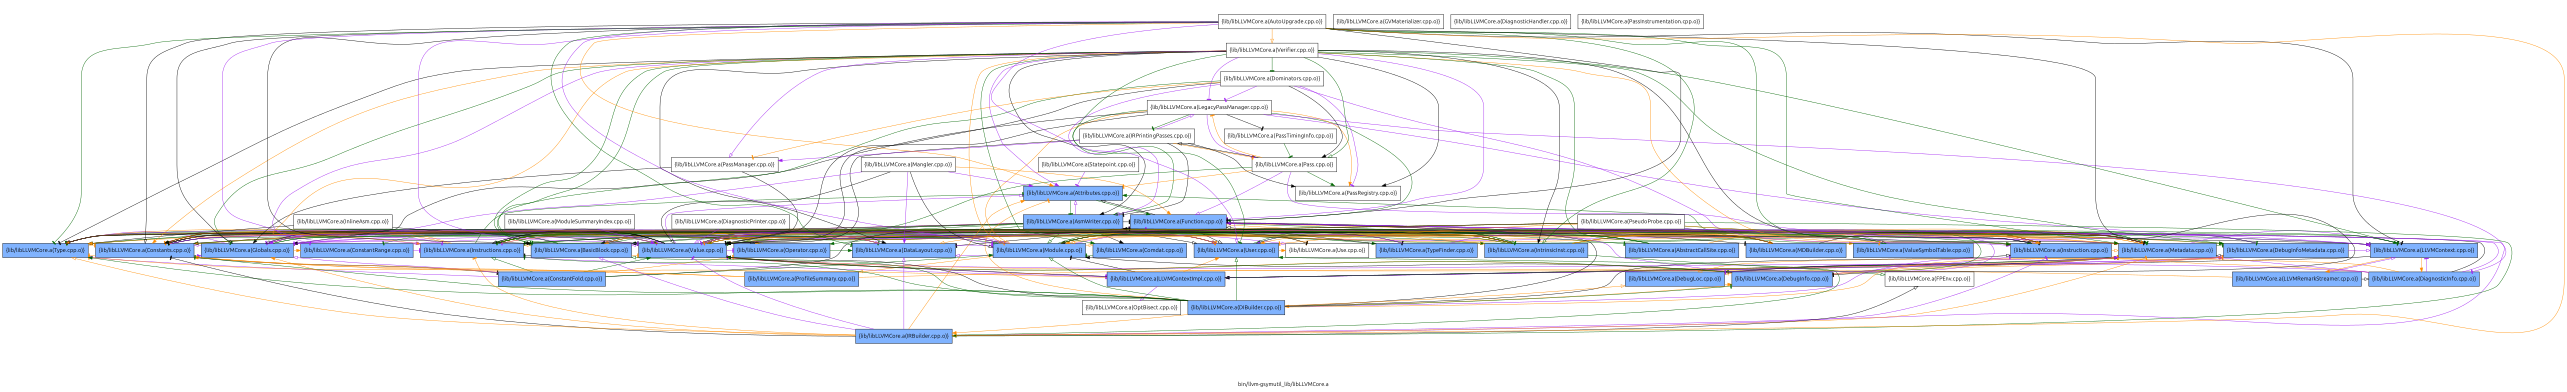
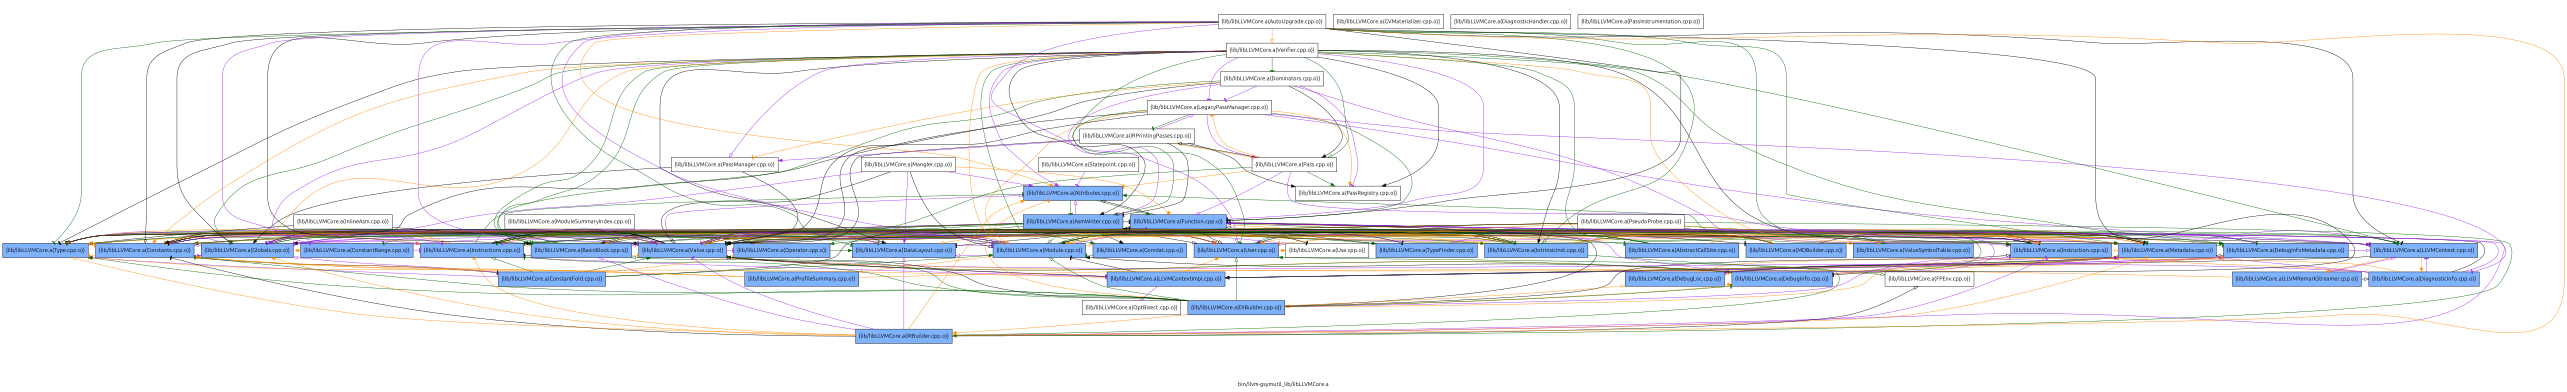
(1280, 136) -> none
(731, 222) -> none
